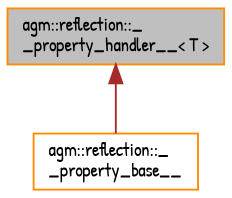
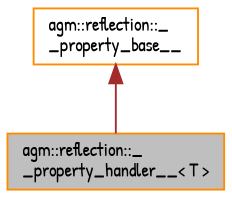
(116, 109) -> (116, 109)
